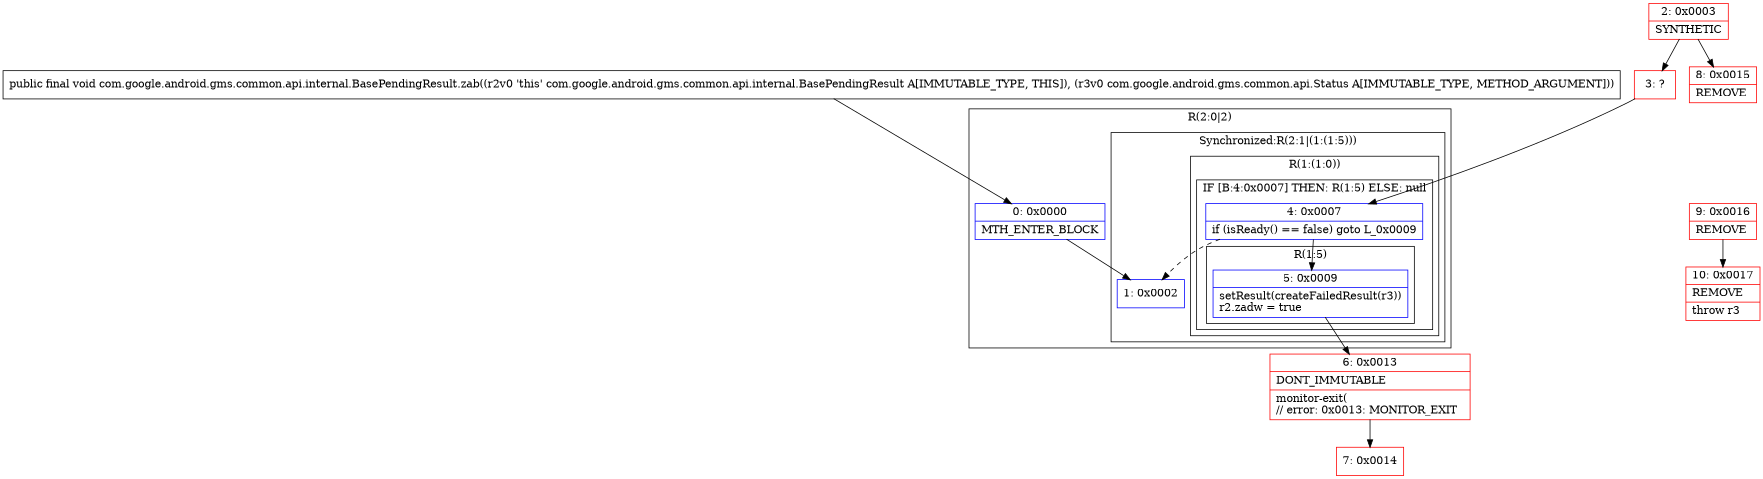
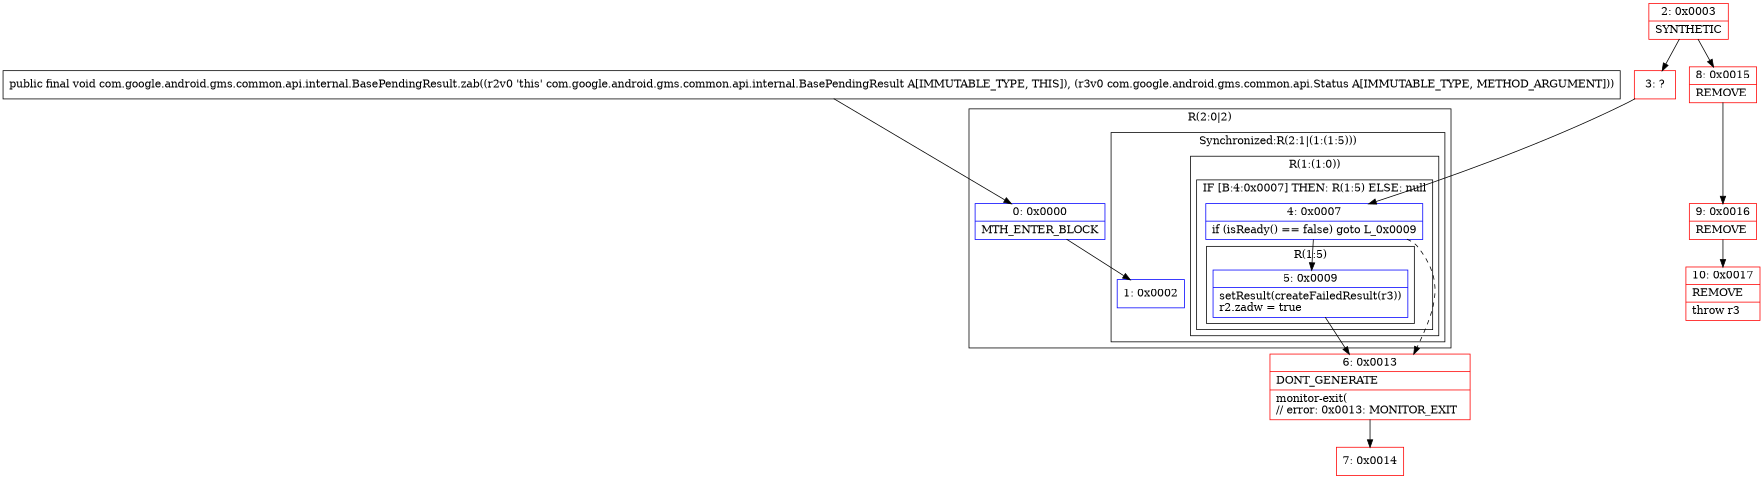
none -> (1723, 149)
(1185, 258) -> (1427, 261)
(1331, 380) -> (1327, 380)
